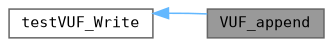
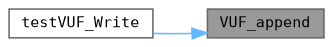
(188, 13) -> (173, 34)
